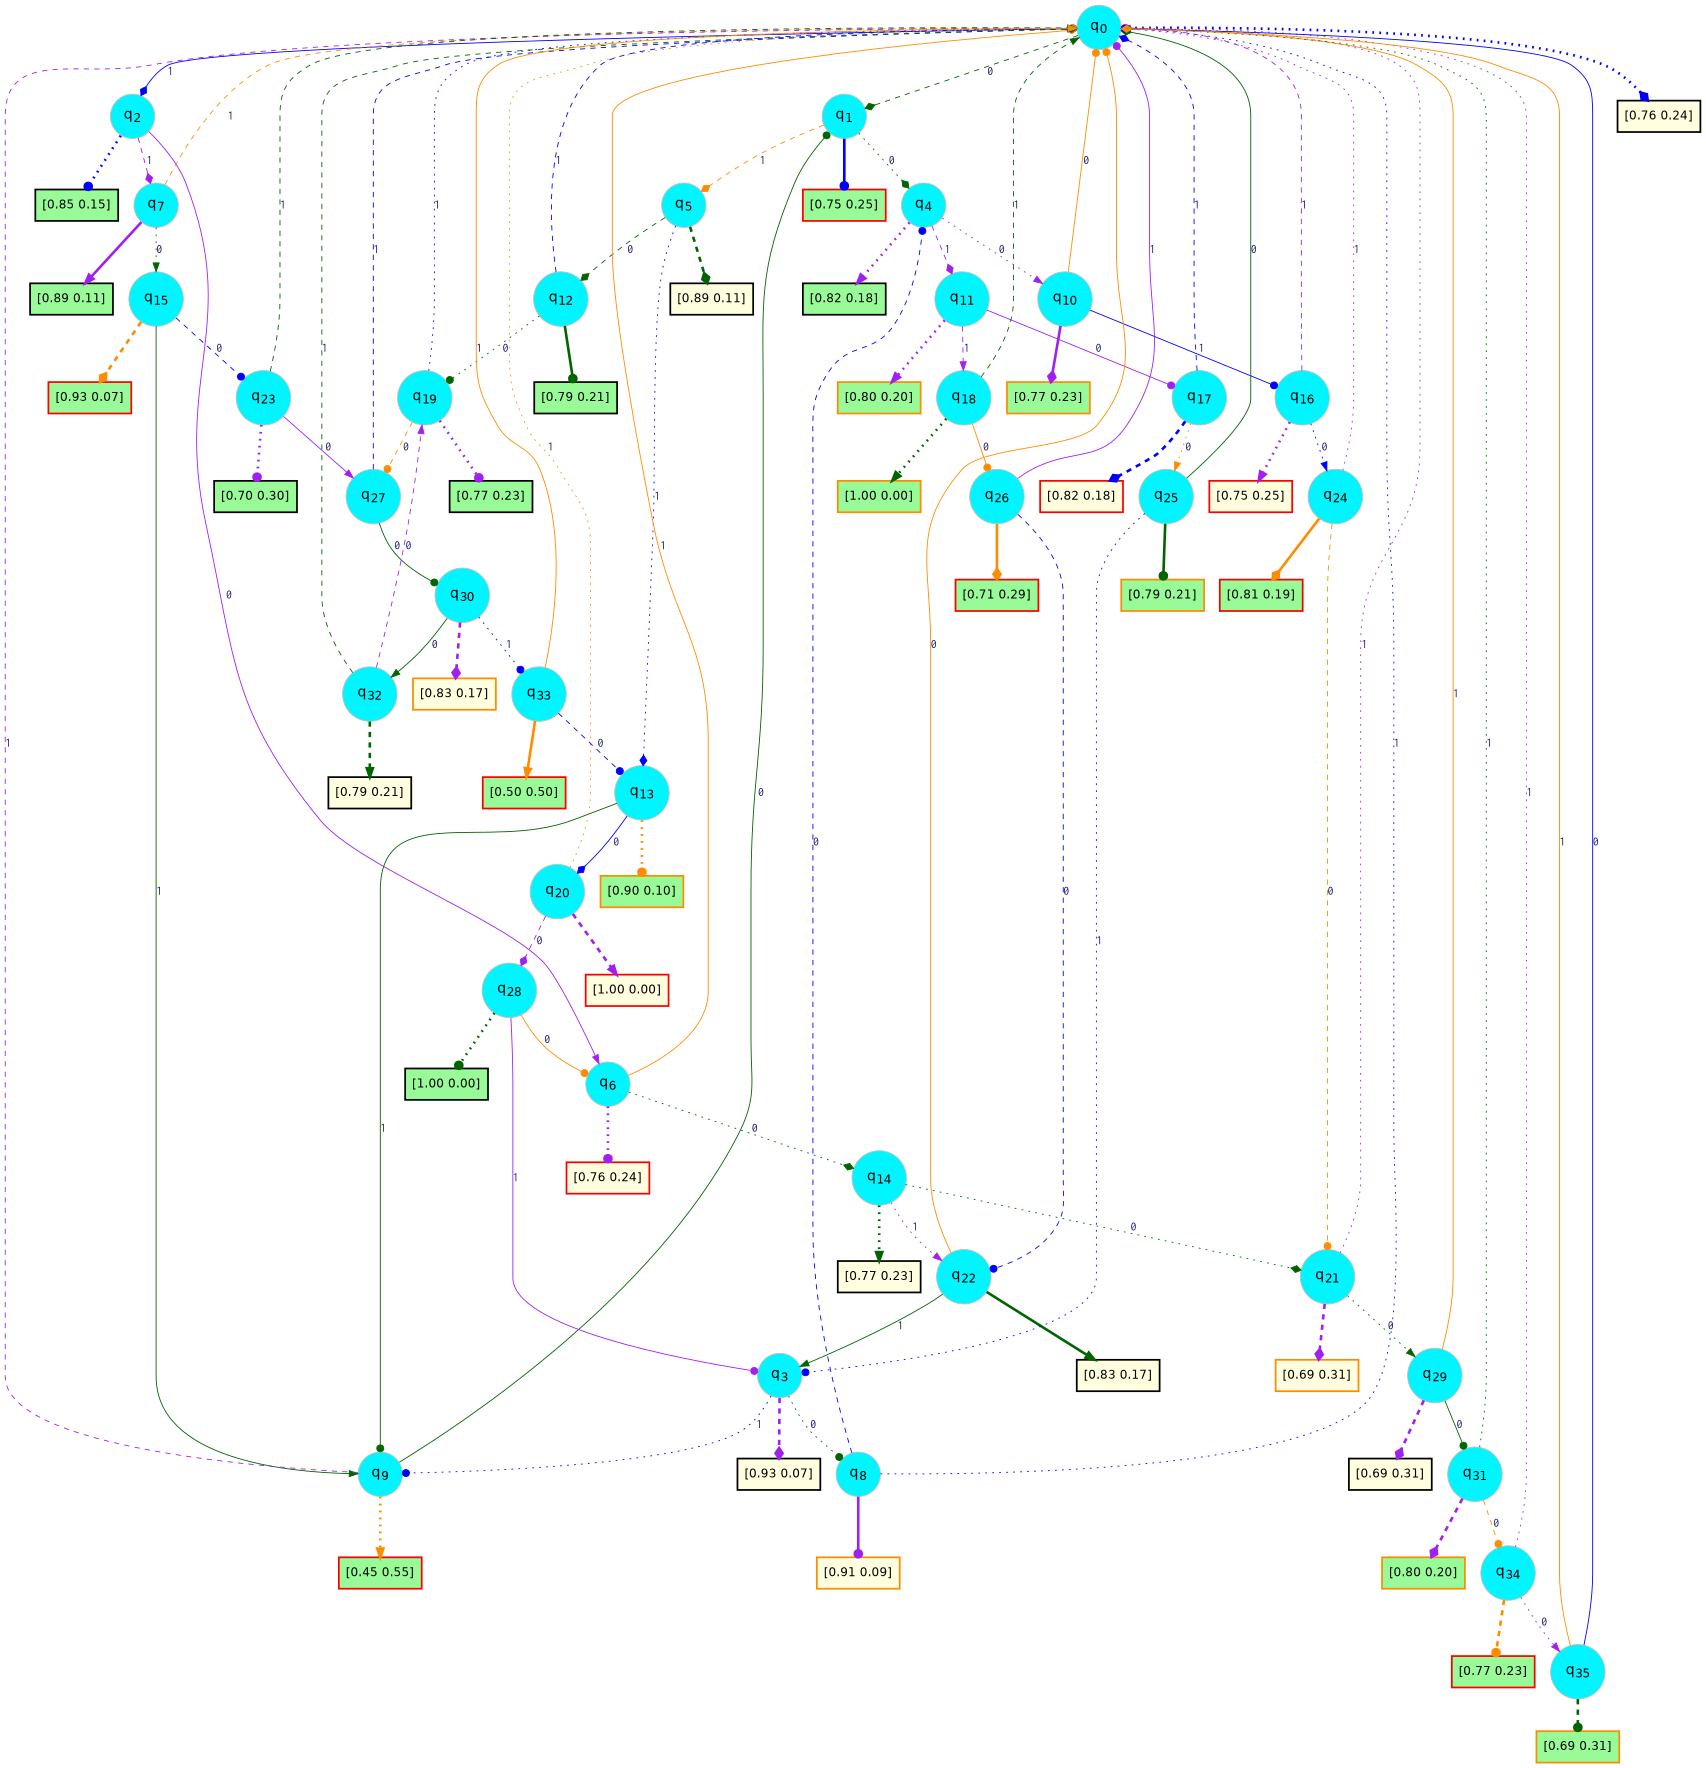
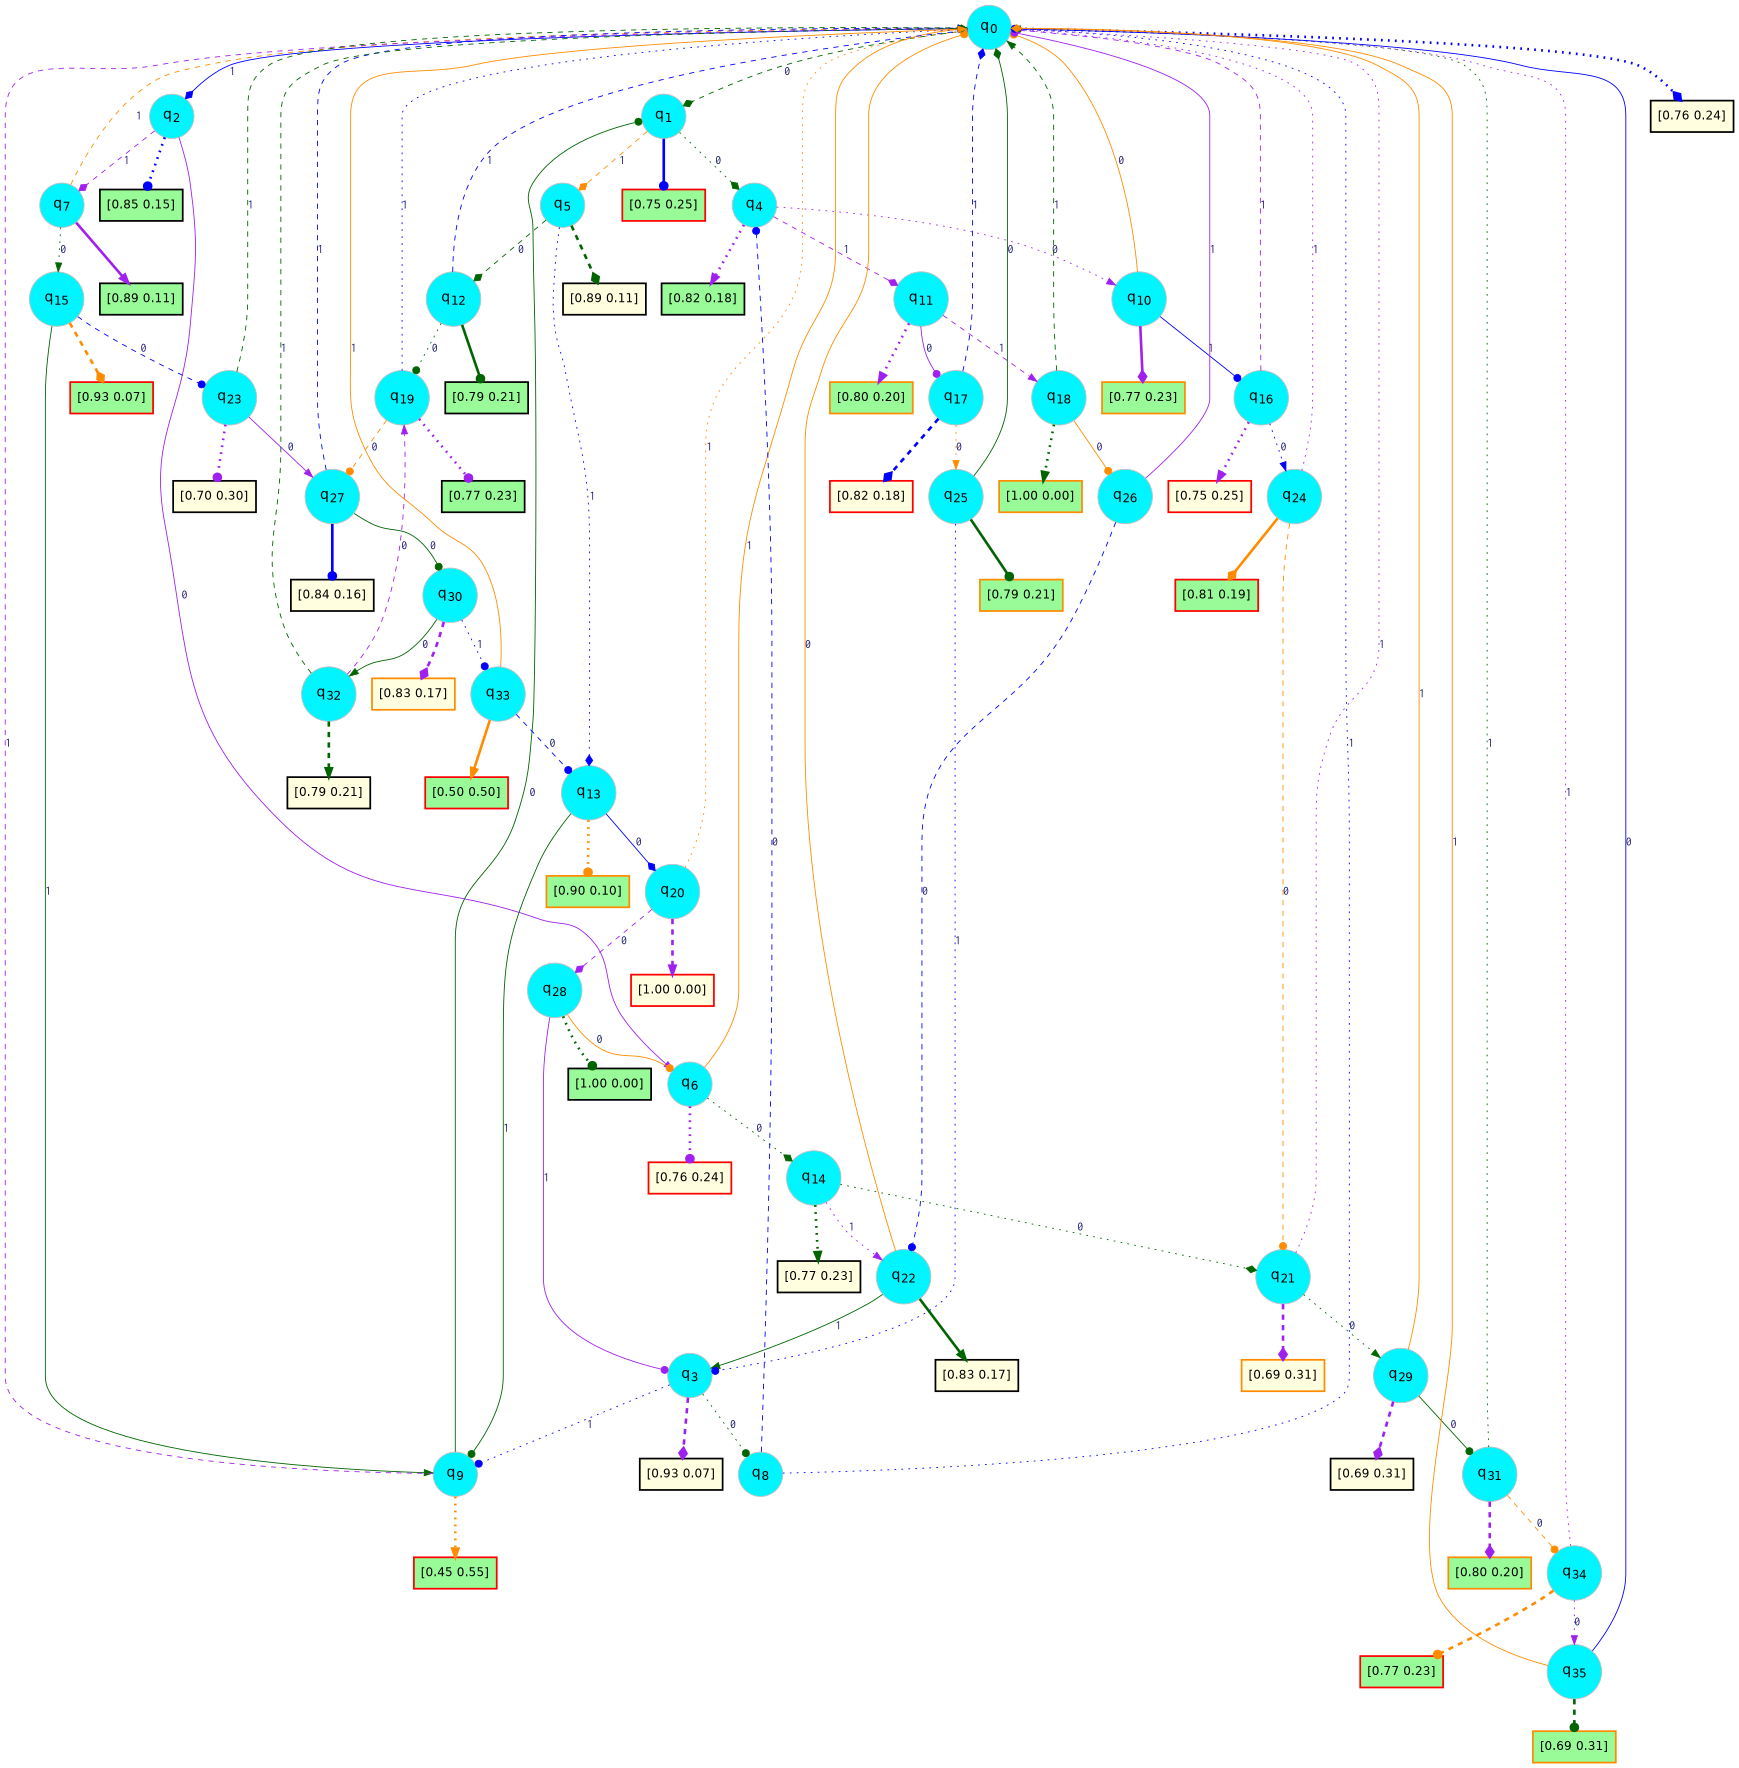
(256, 497) -> (215, 497)
none -> (332, 595)
(997, 595) -> none
(858, 1573) -> none
